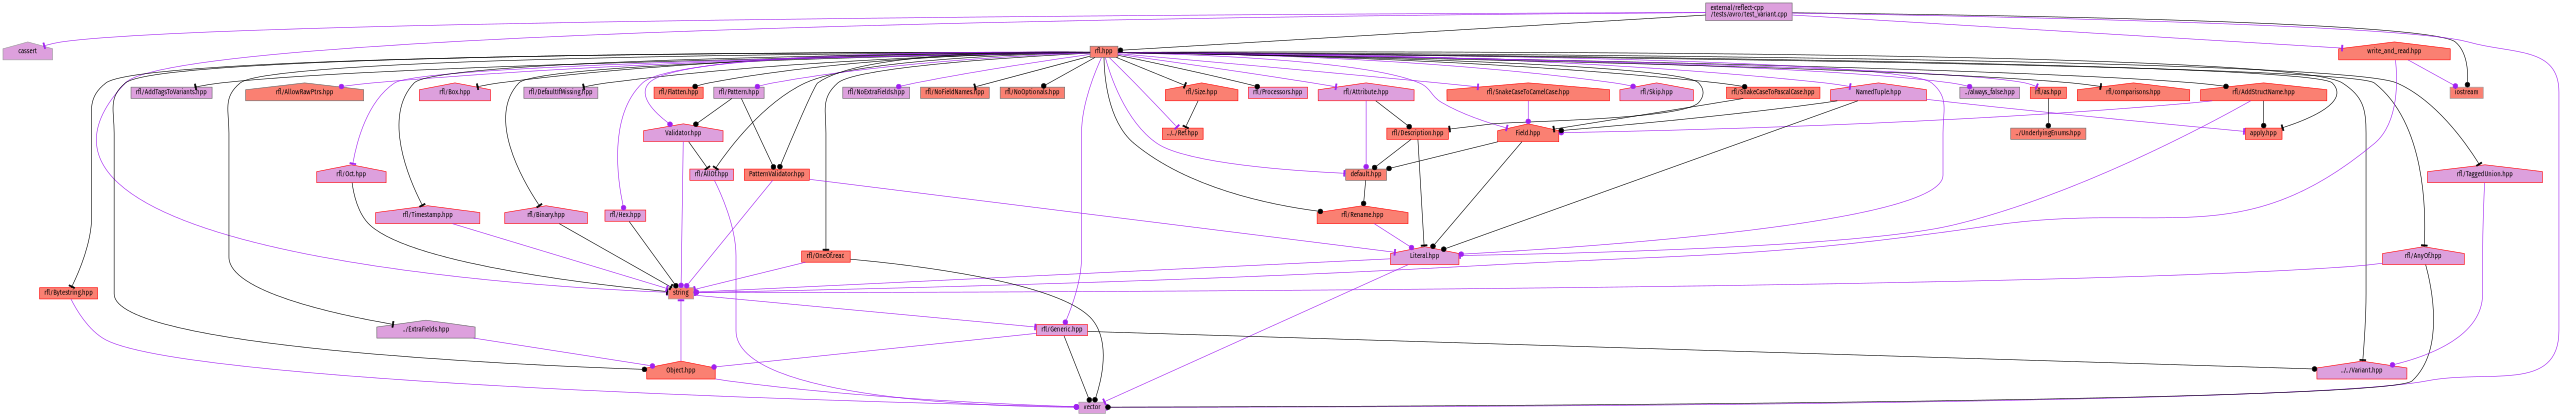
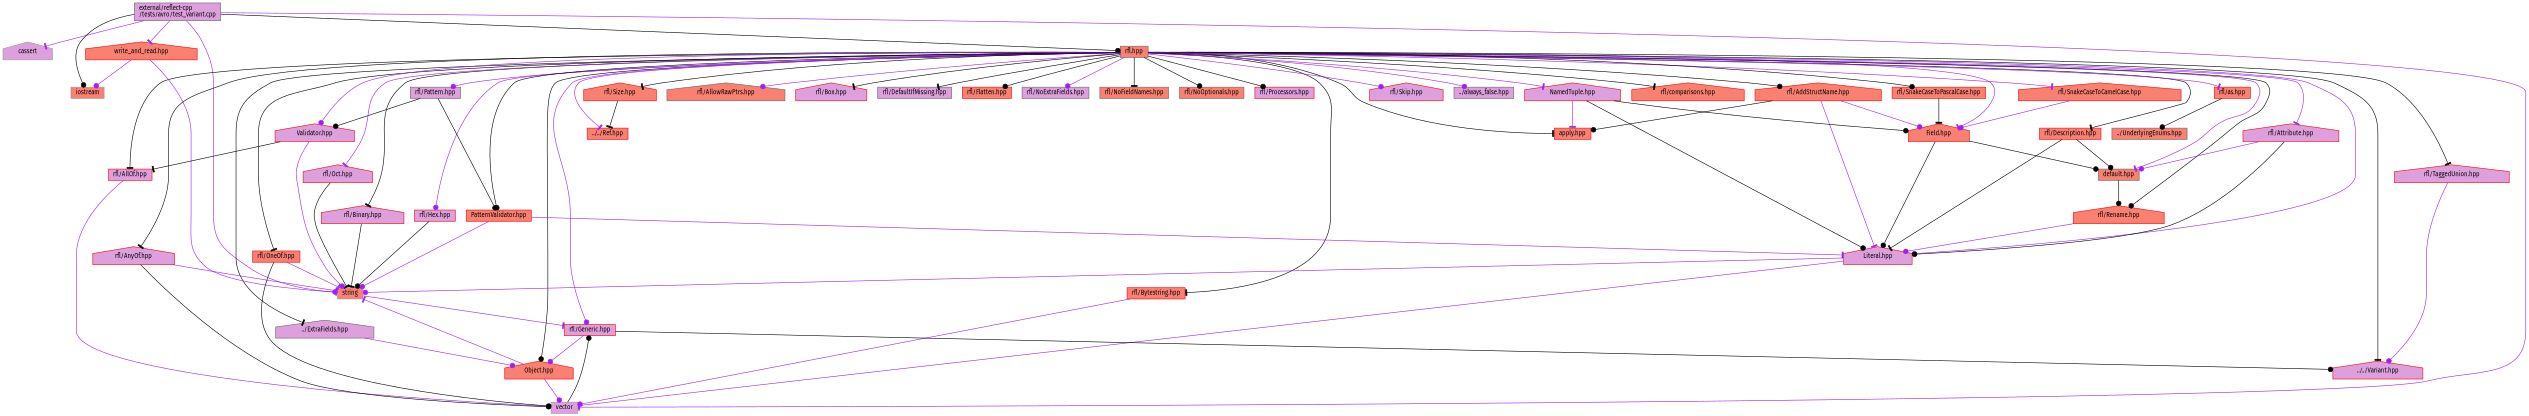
(172, 93) -> none
(1391, 113) -> (2173, 224)
(428, 216) -> none
(826, 257) -> (276, 257)
(1076, 367) -> (581, 373)
